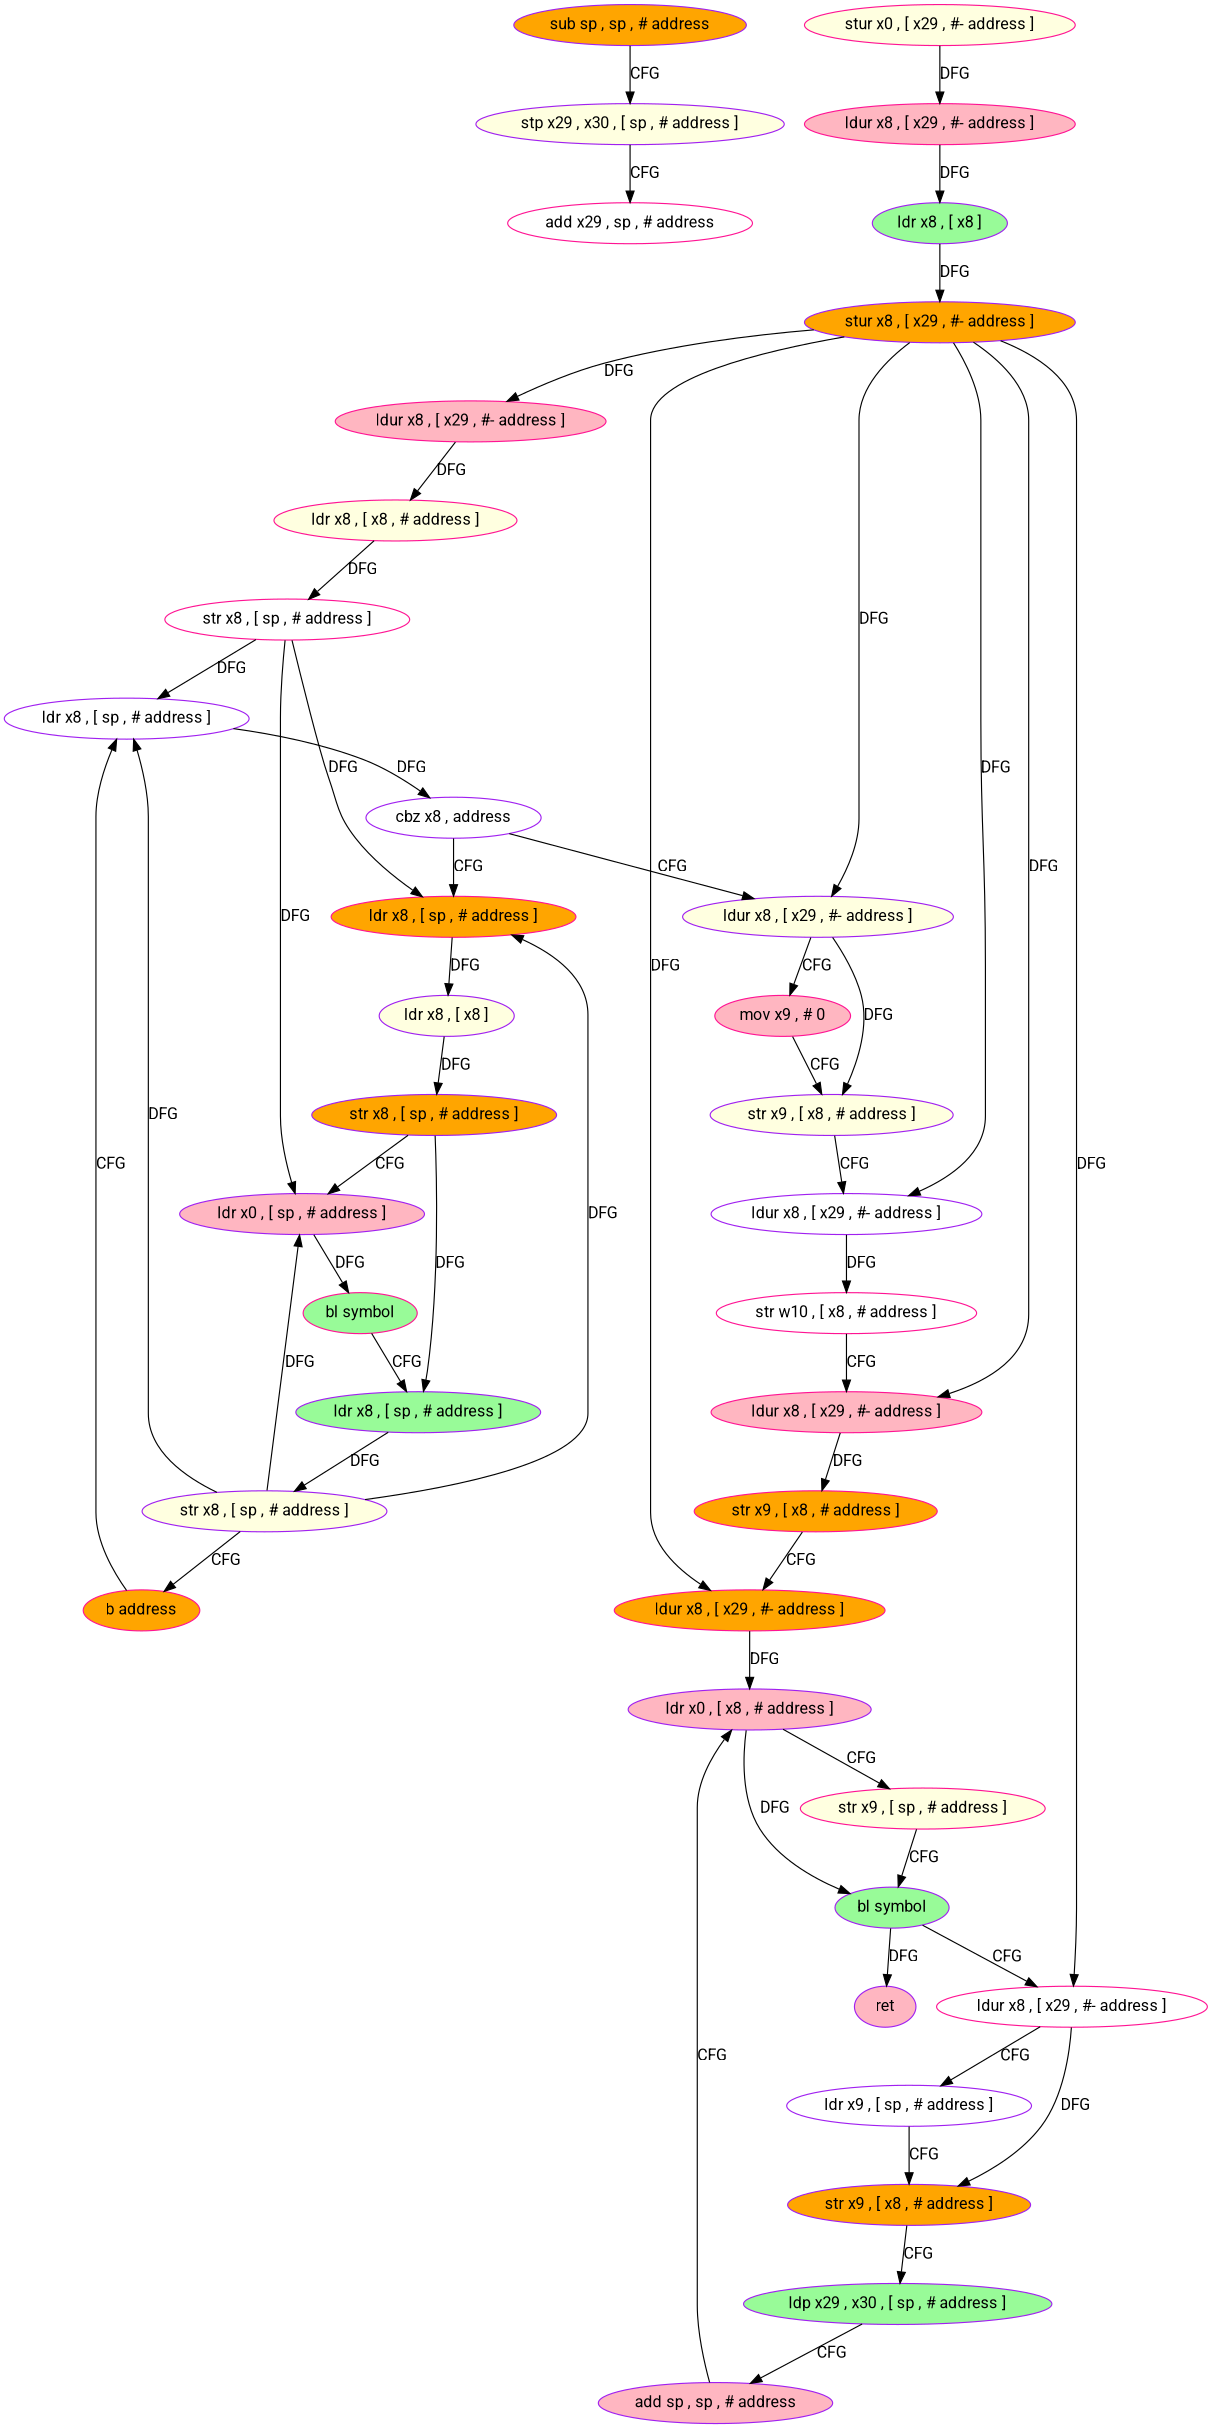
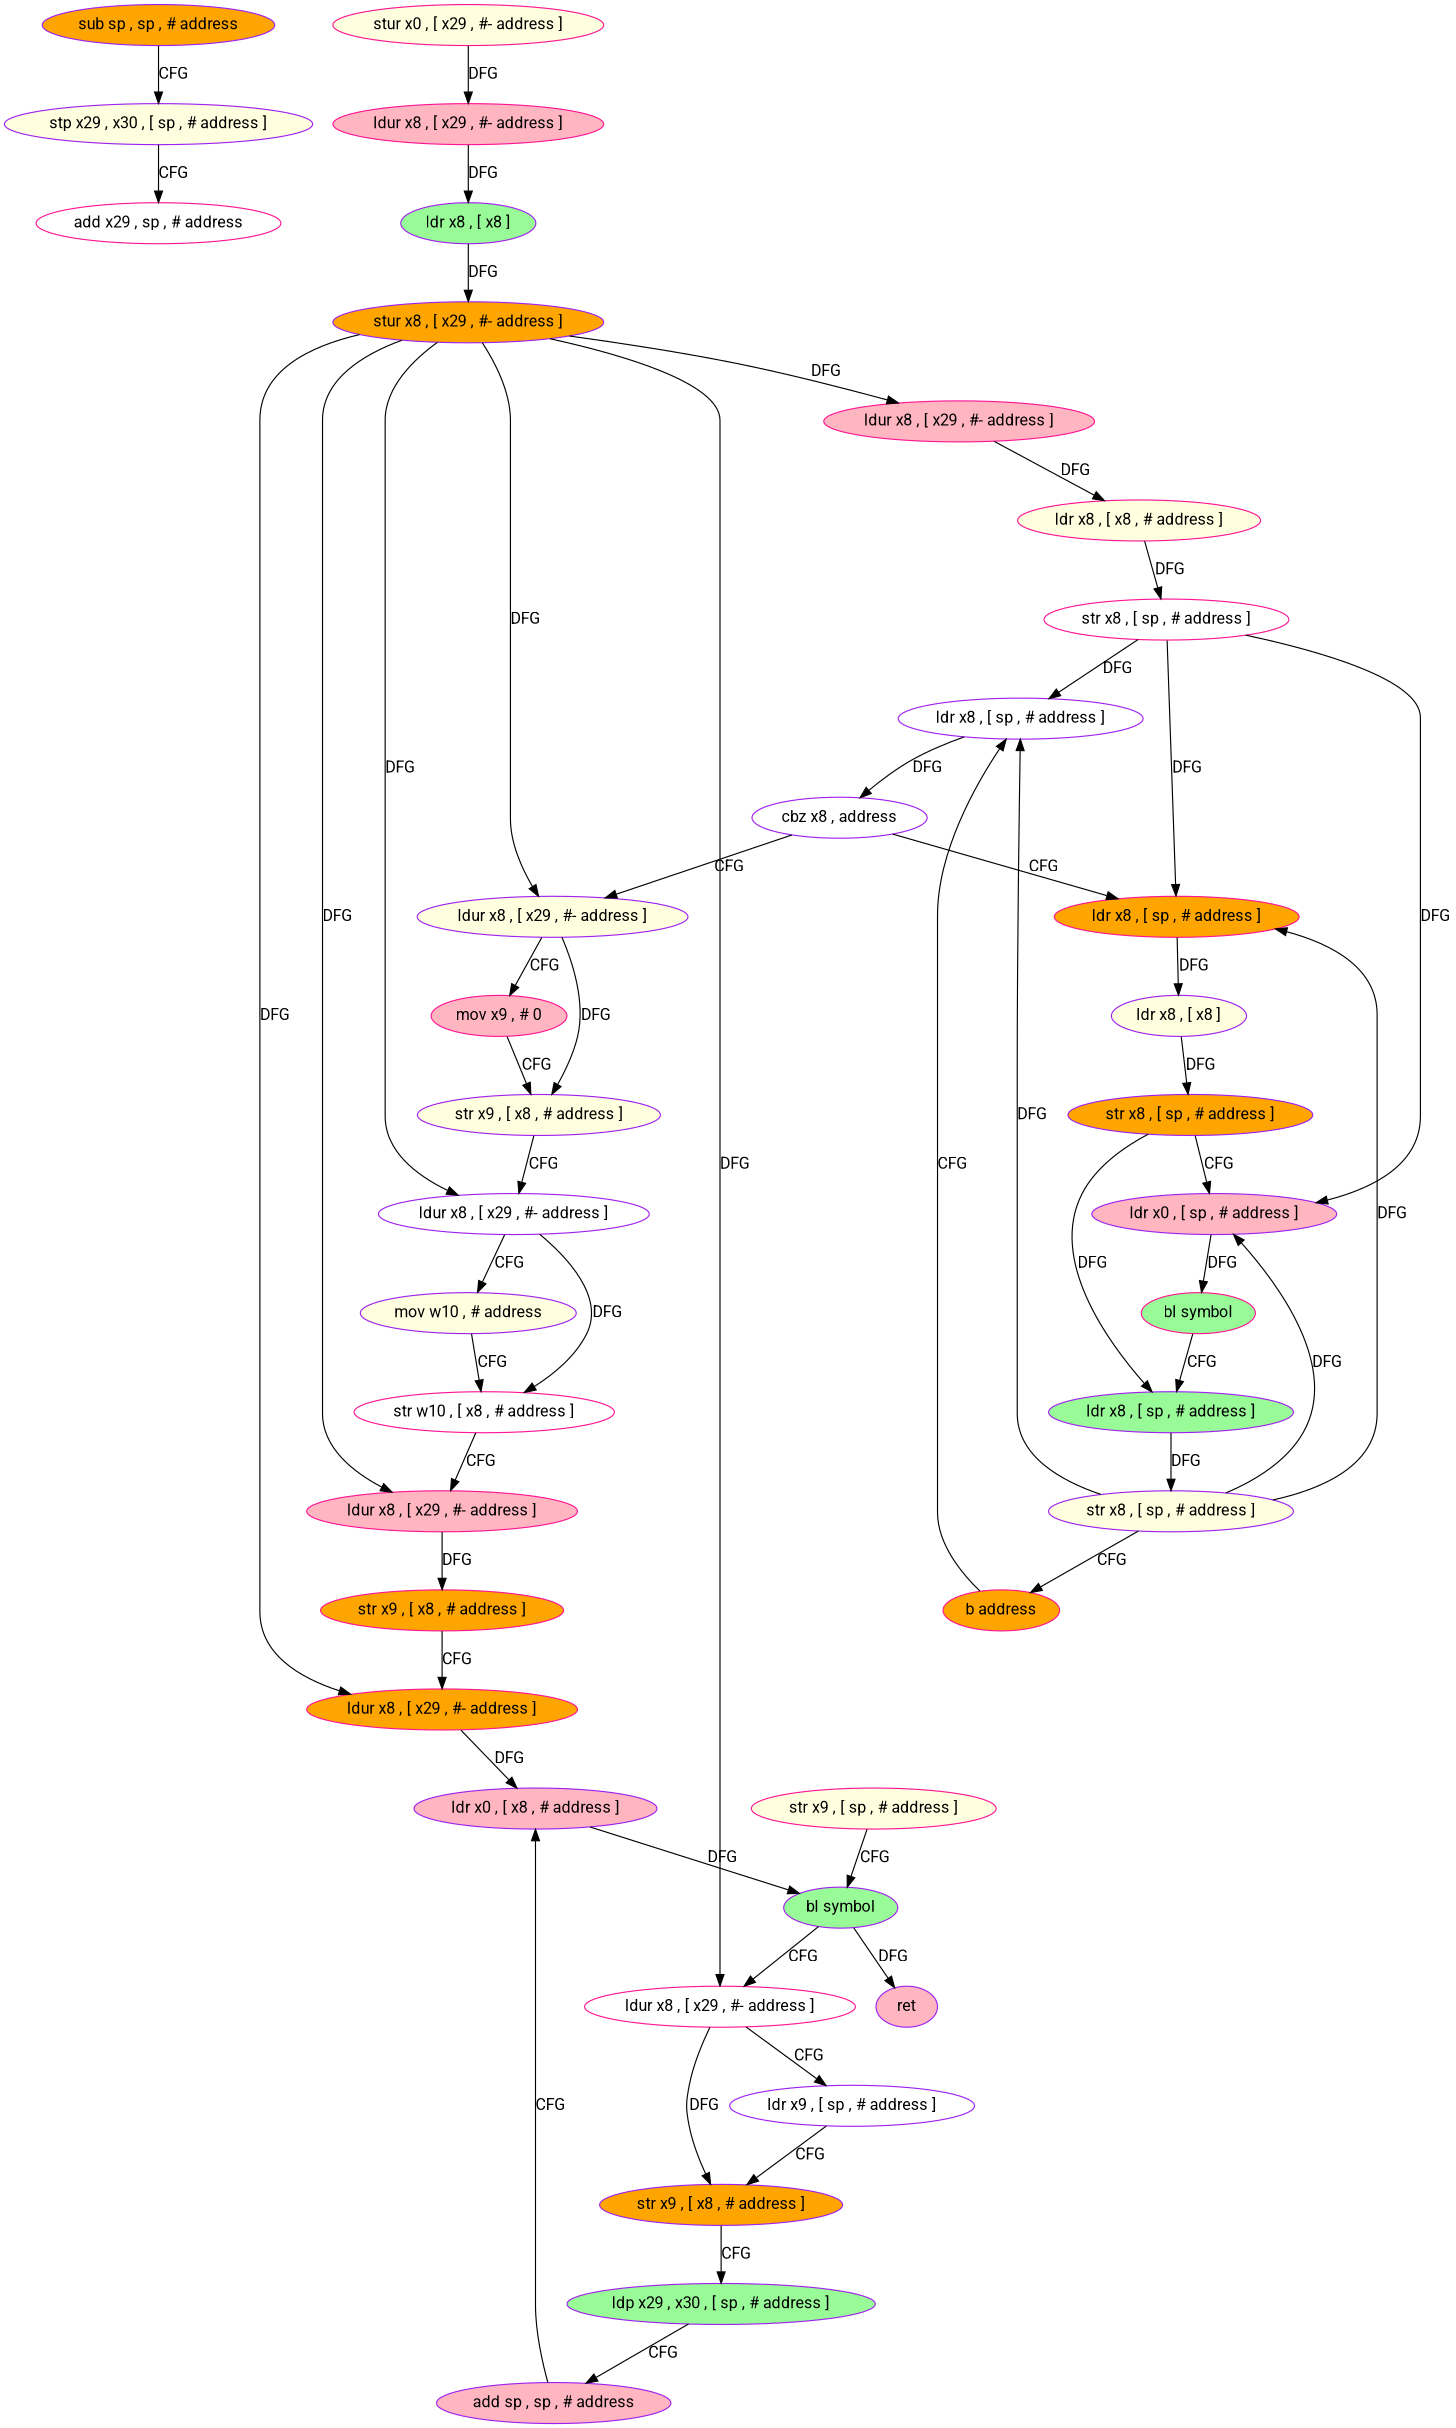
none -> (468, 1313)
(831, 1756) -> none
